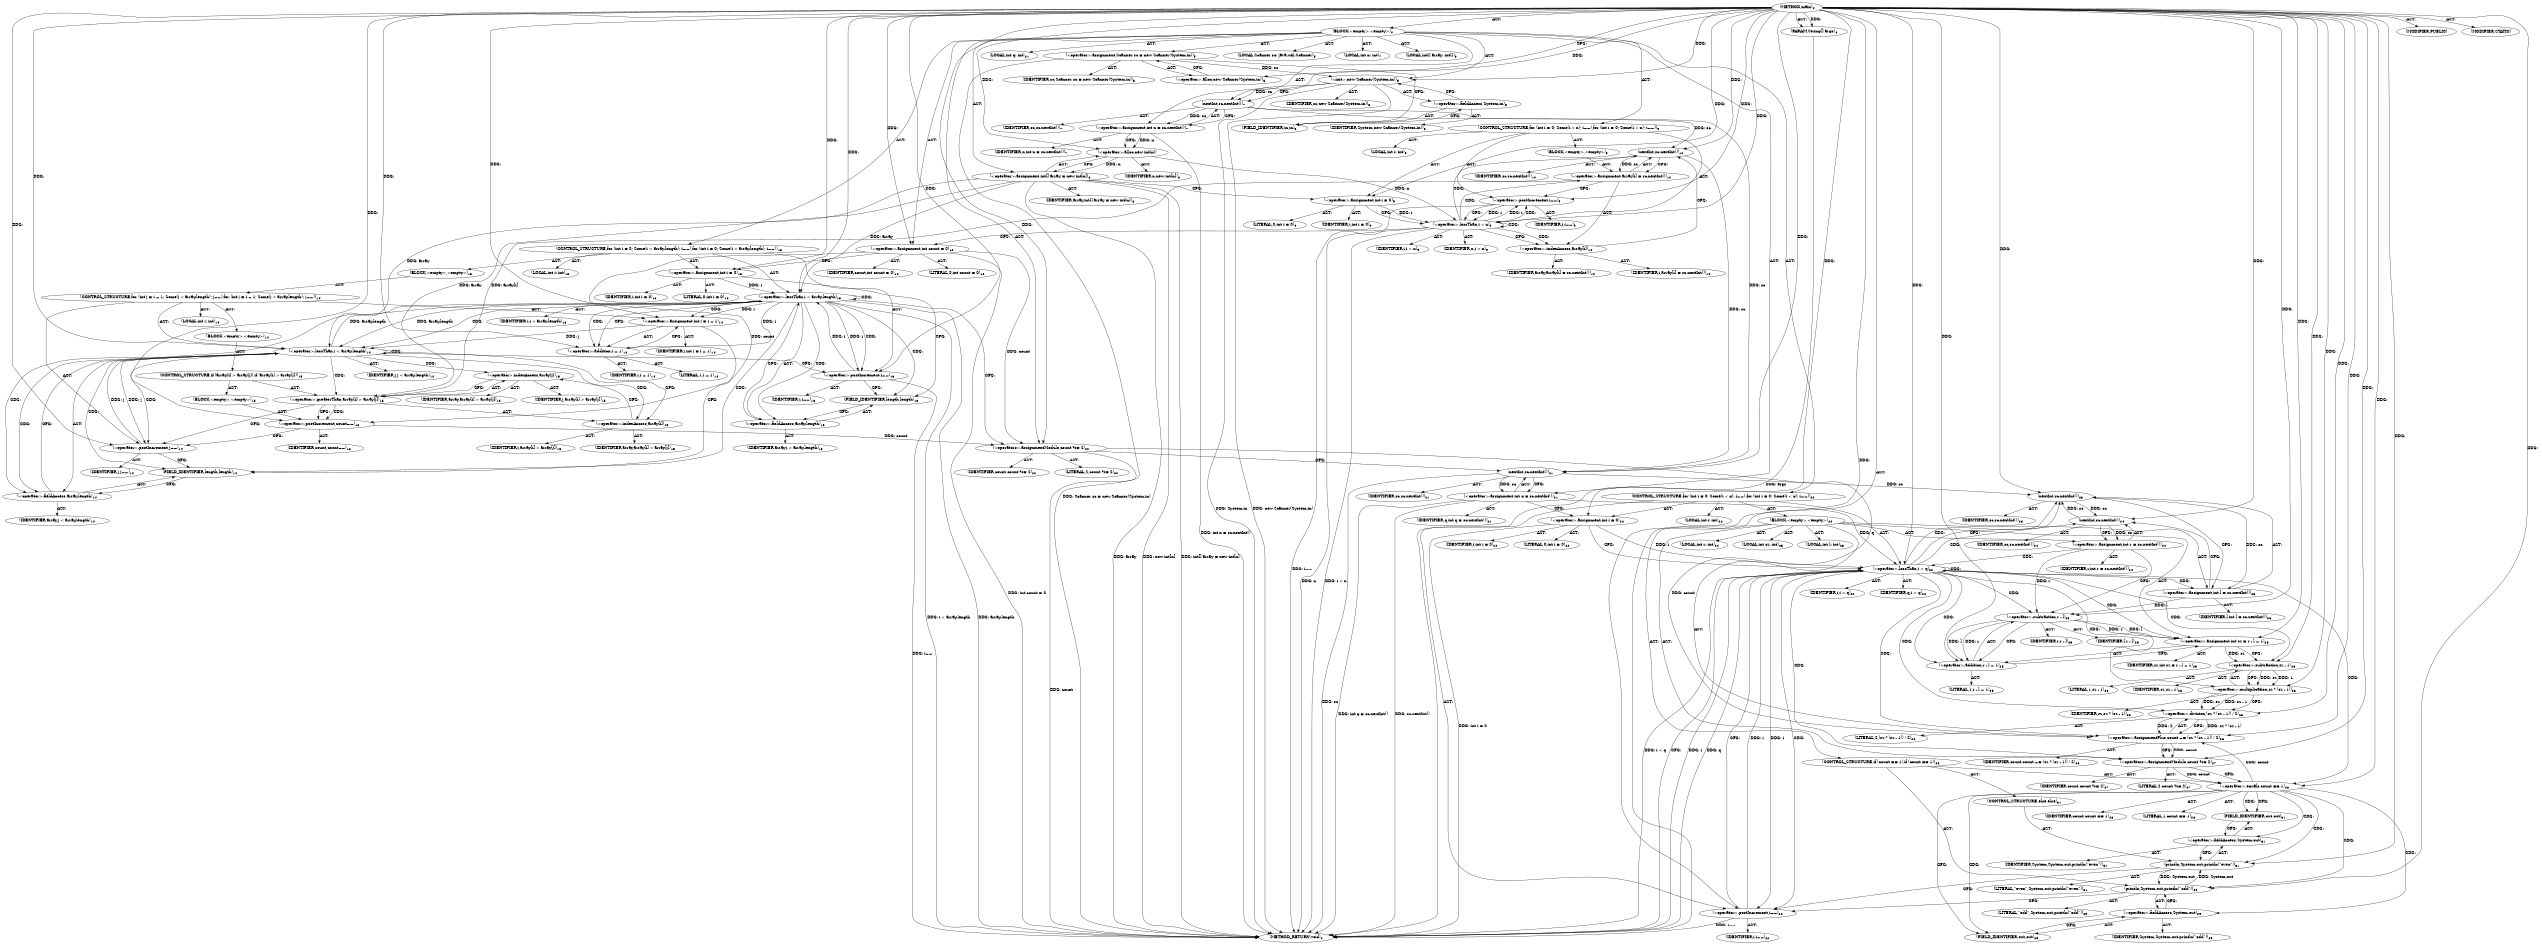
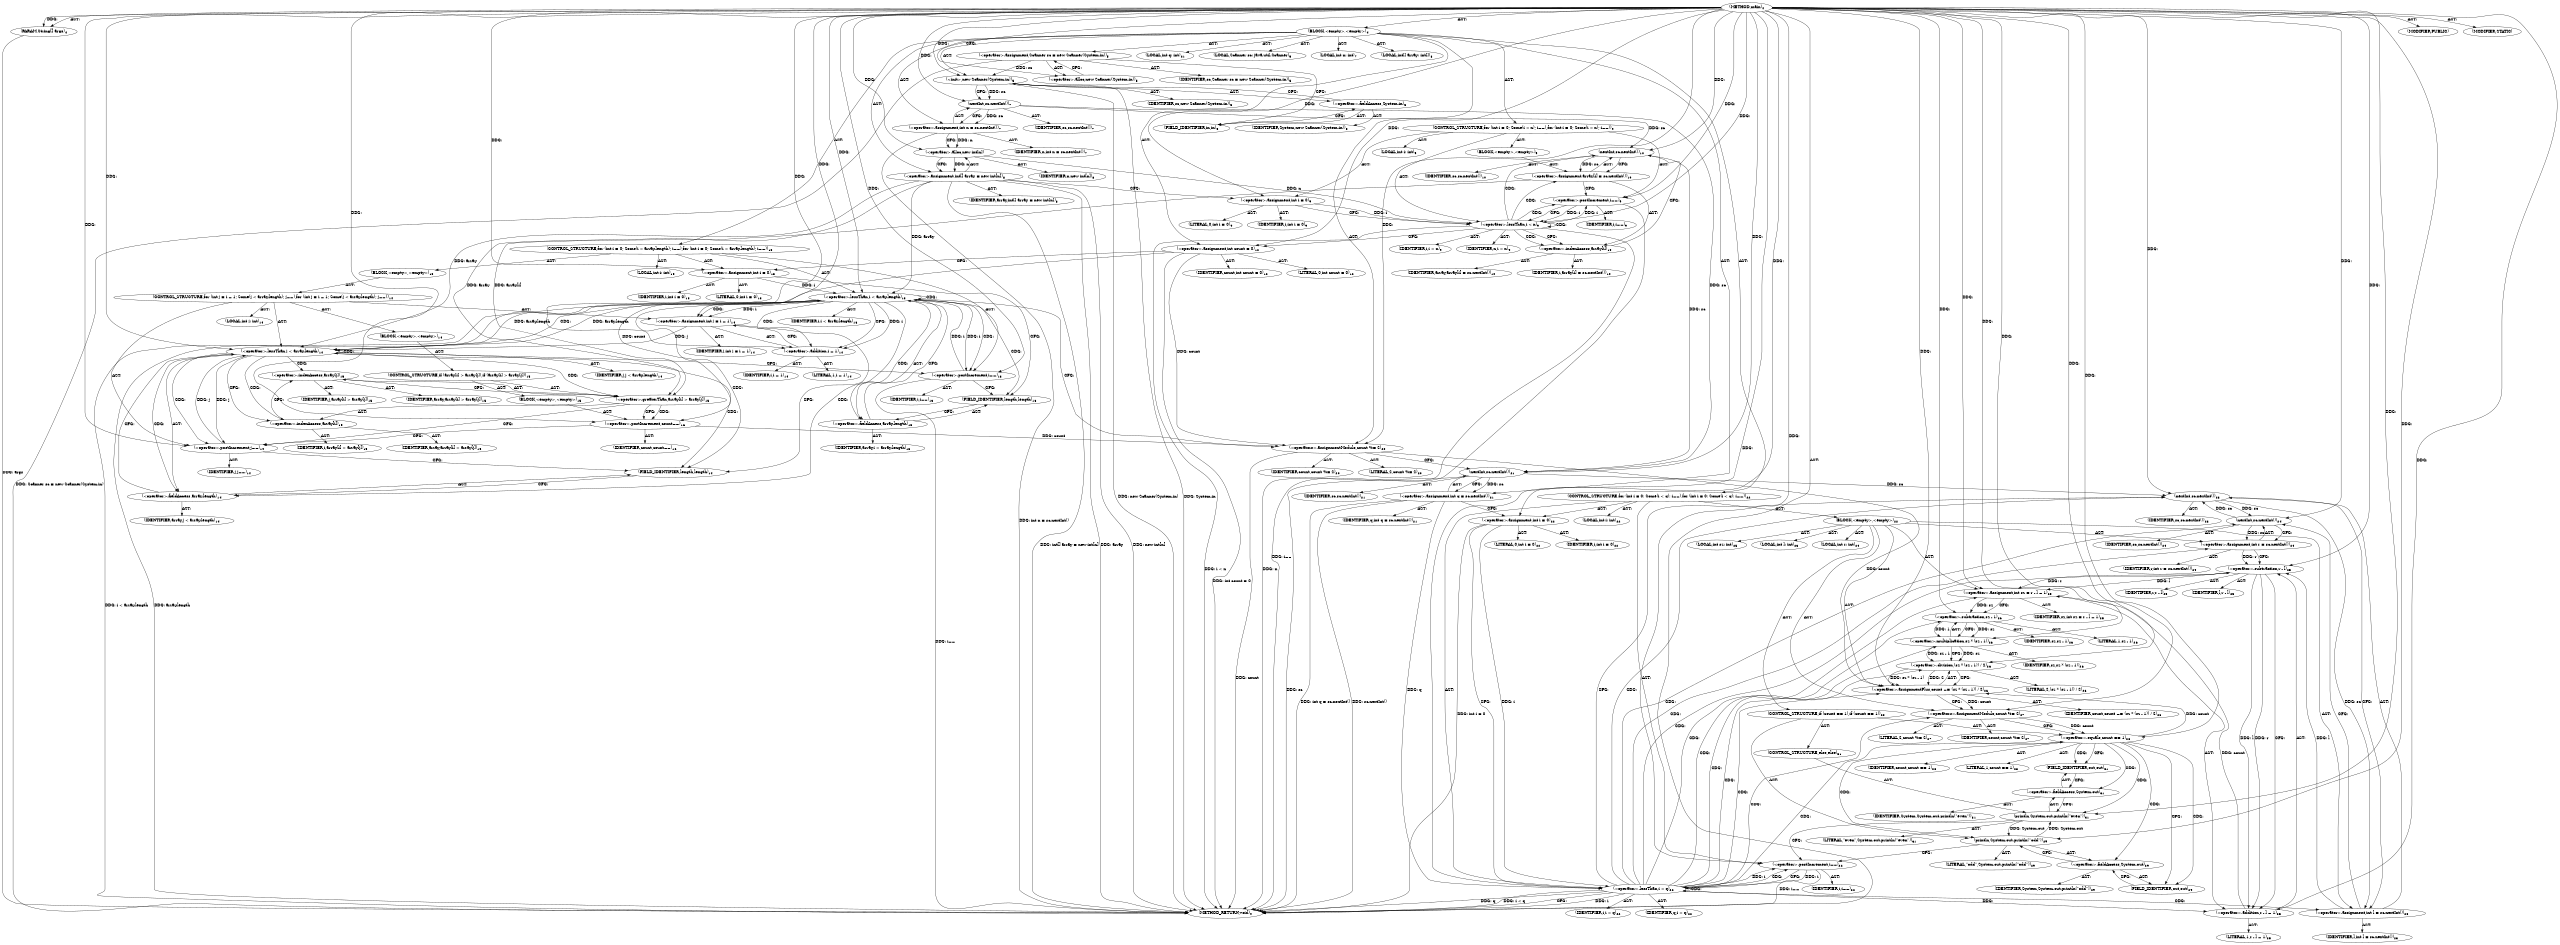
(2008, 557) -> (1842, 638)
(1950, 618) -> (1988, 901)
(2164, 654) -> (2233, 753)
